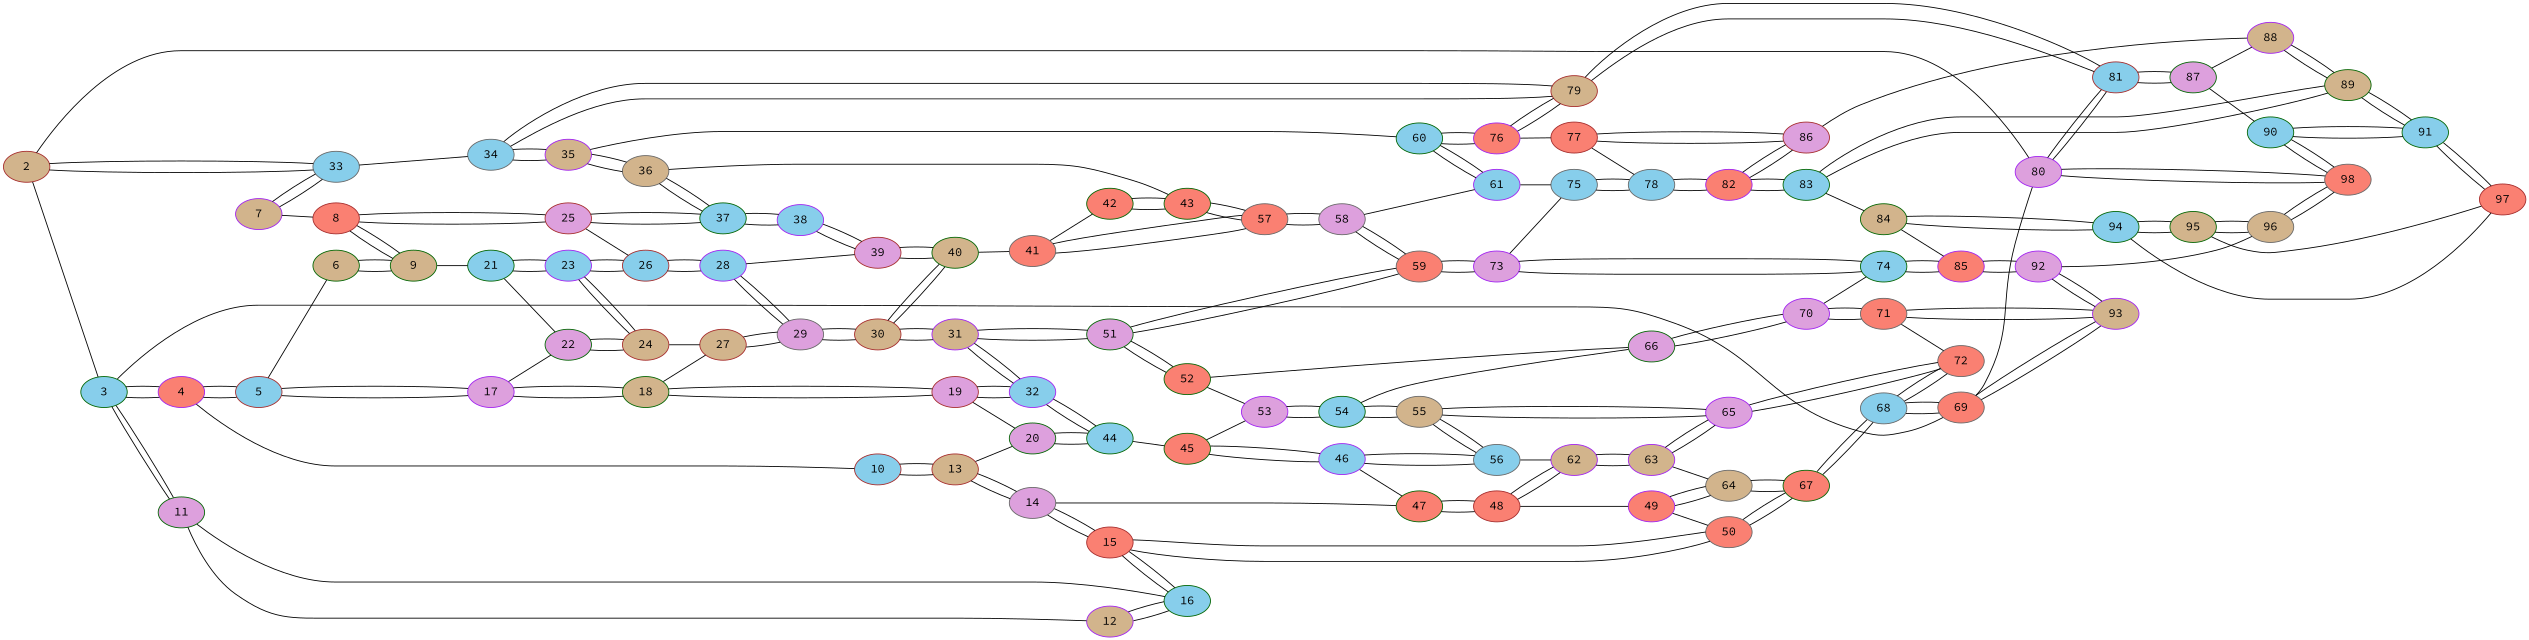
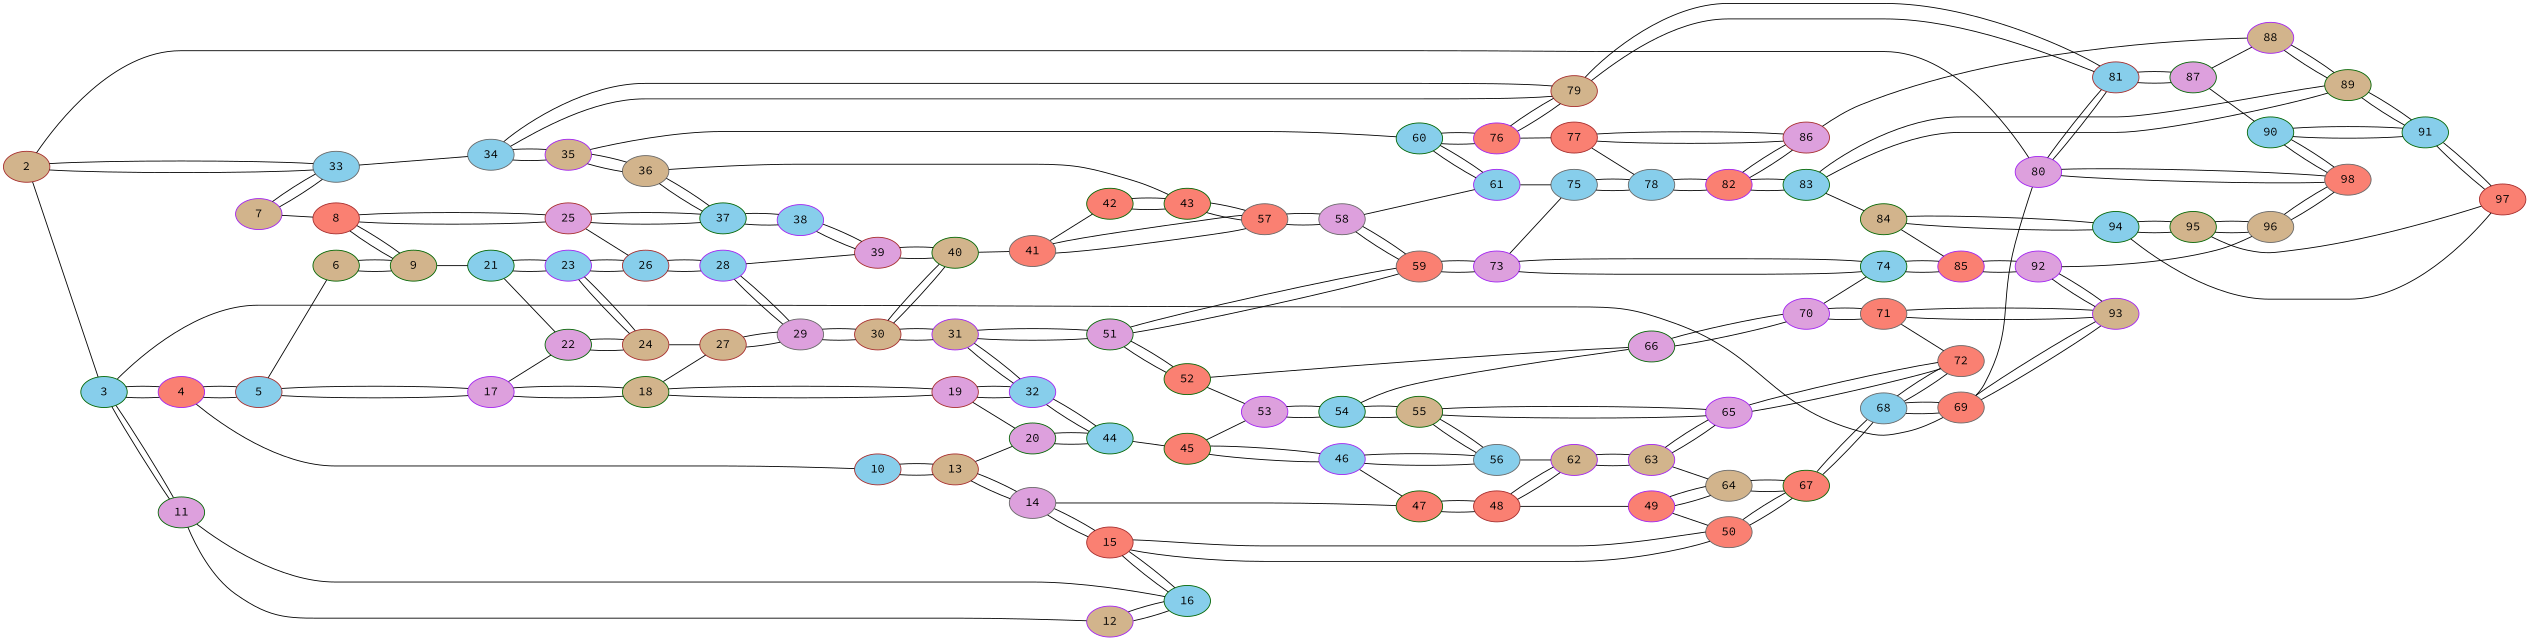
(1419, 412) -> (1419, 412)
